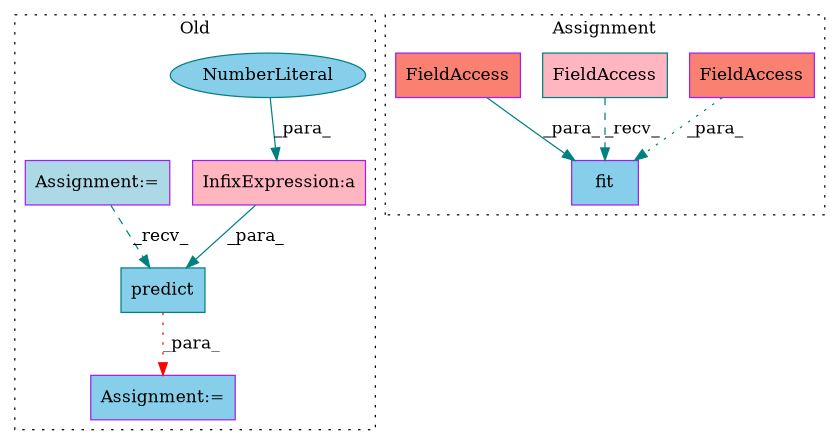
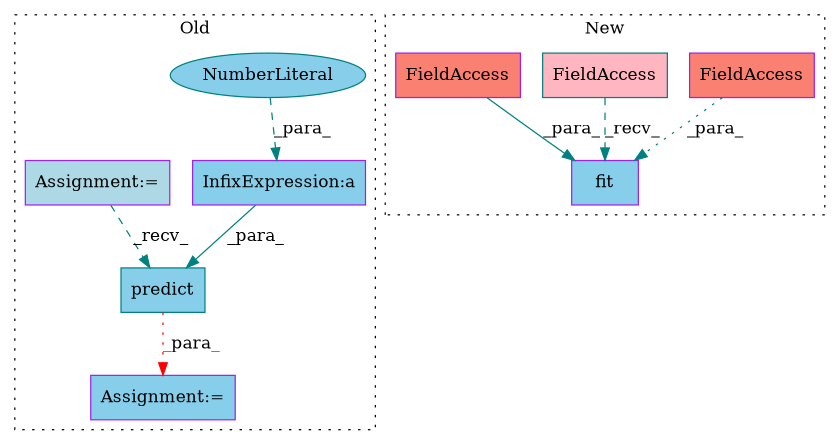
(605, 29) -> (605, 29)
(273, 123) -> (273, 123)
(279, 183) -> (279, 183)
